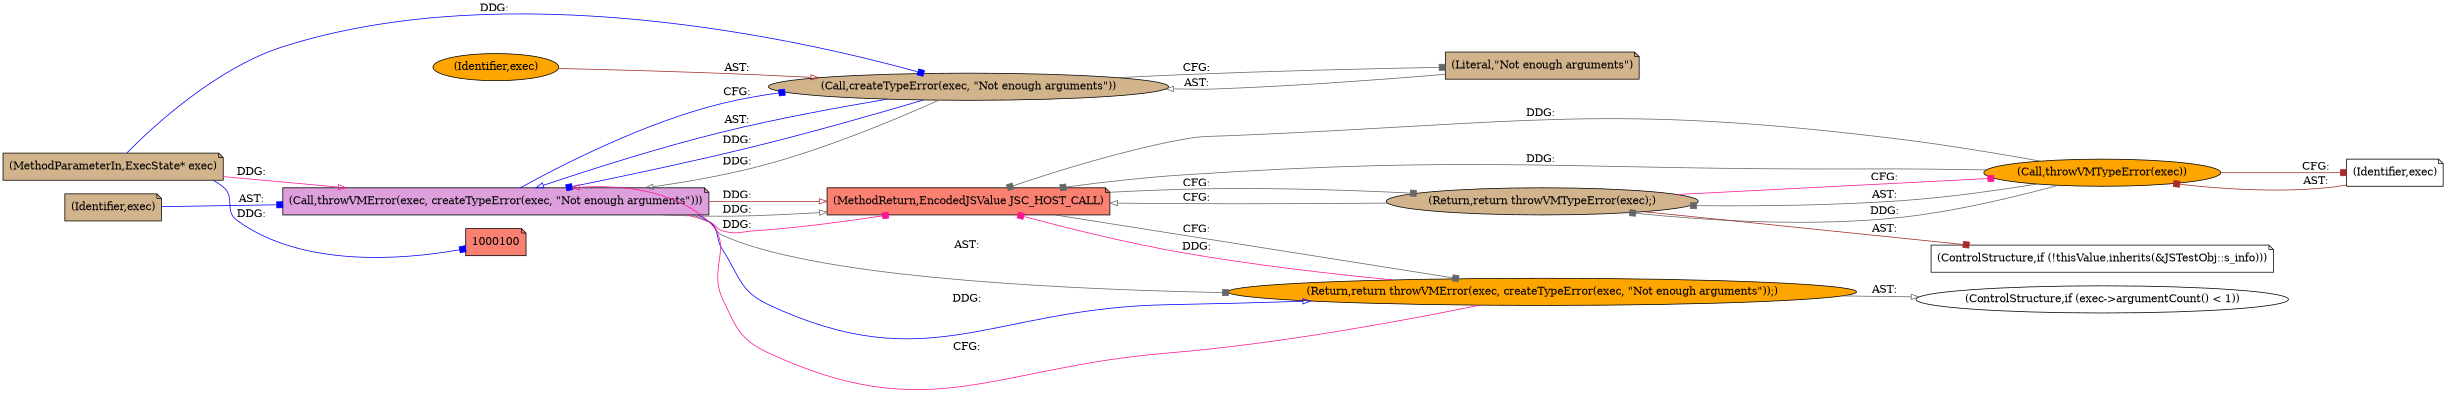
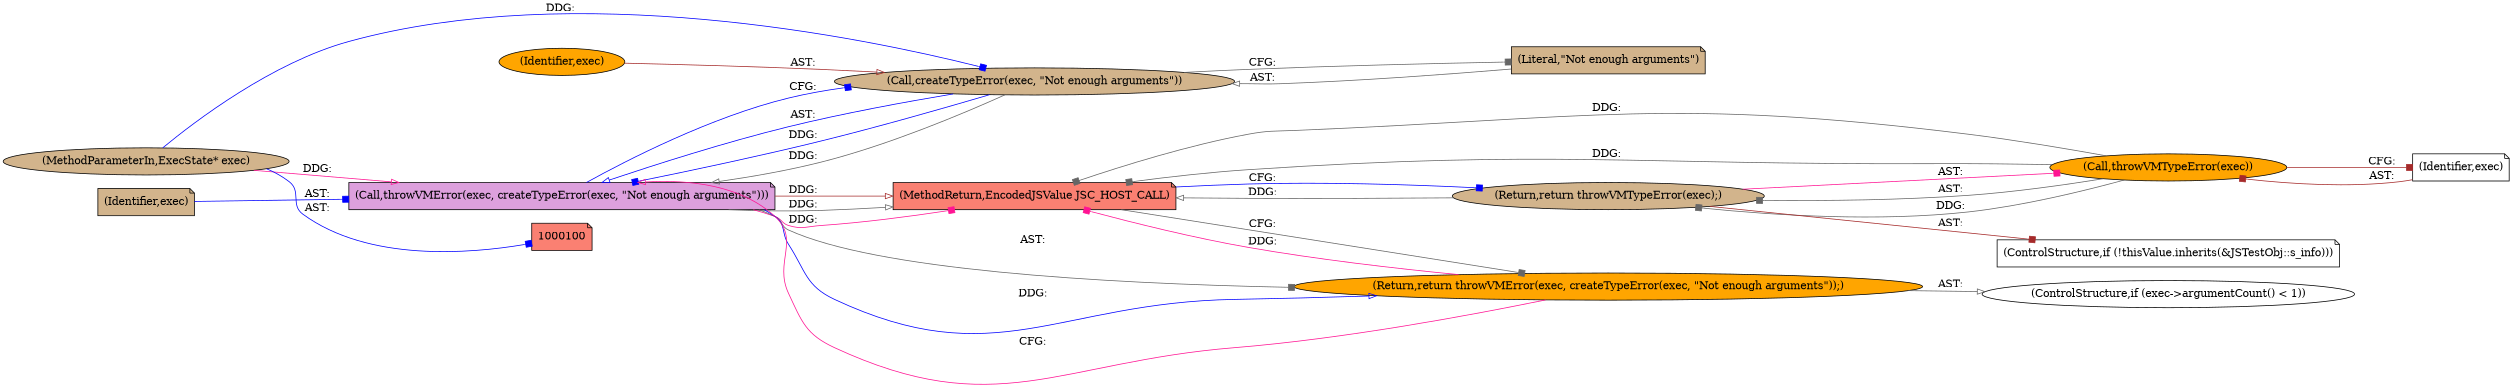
(113, 167) -> (146, 161)
(1886, 178) -> (1952, 172)
(1259, 189) -> (1325, 183)
(1198, 198) -> (1264, 193)
(253, 215) -> (319, 209)
